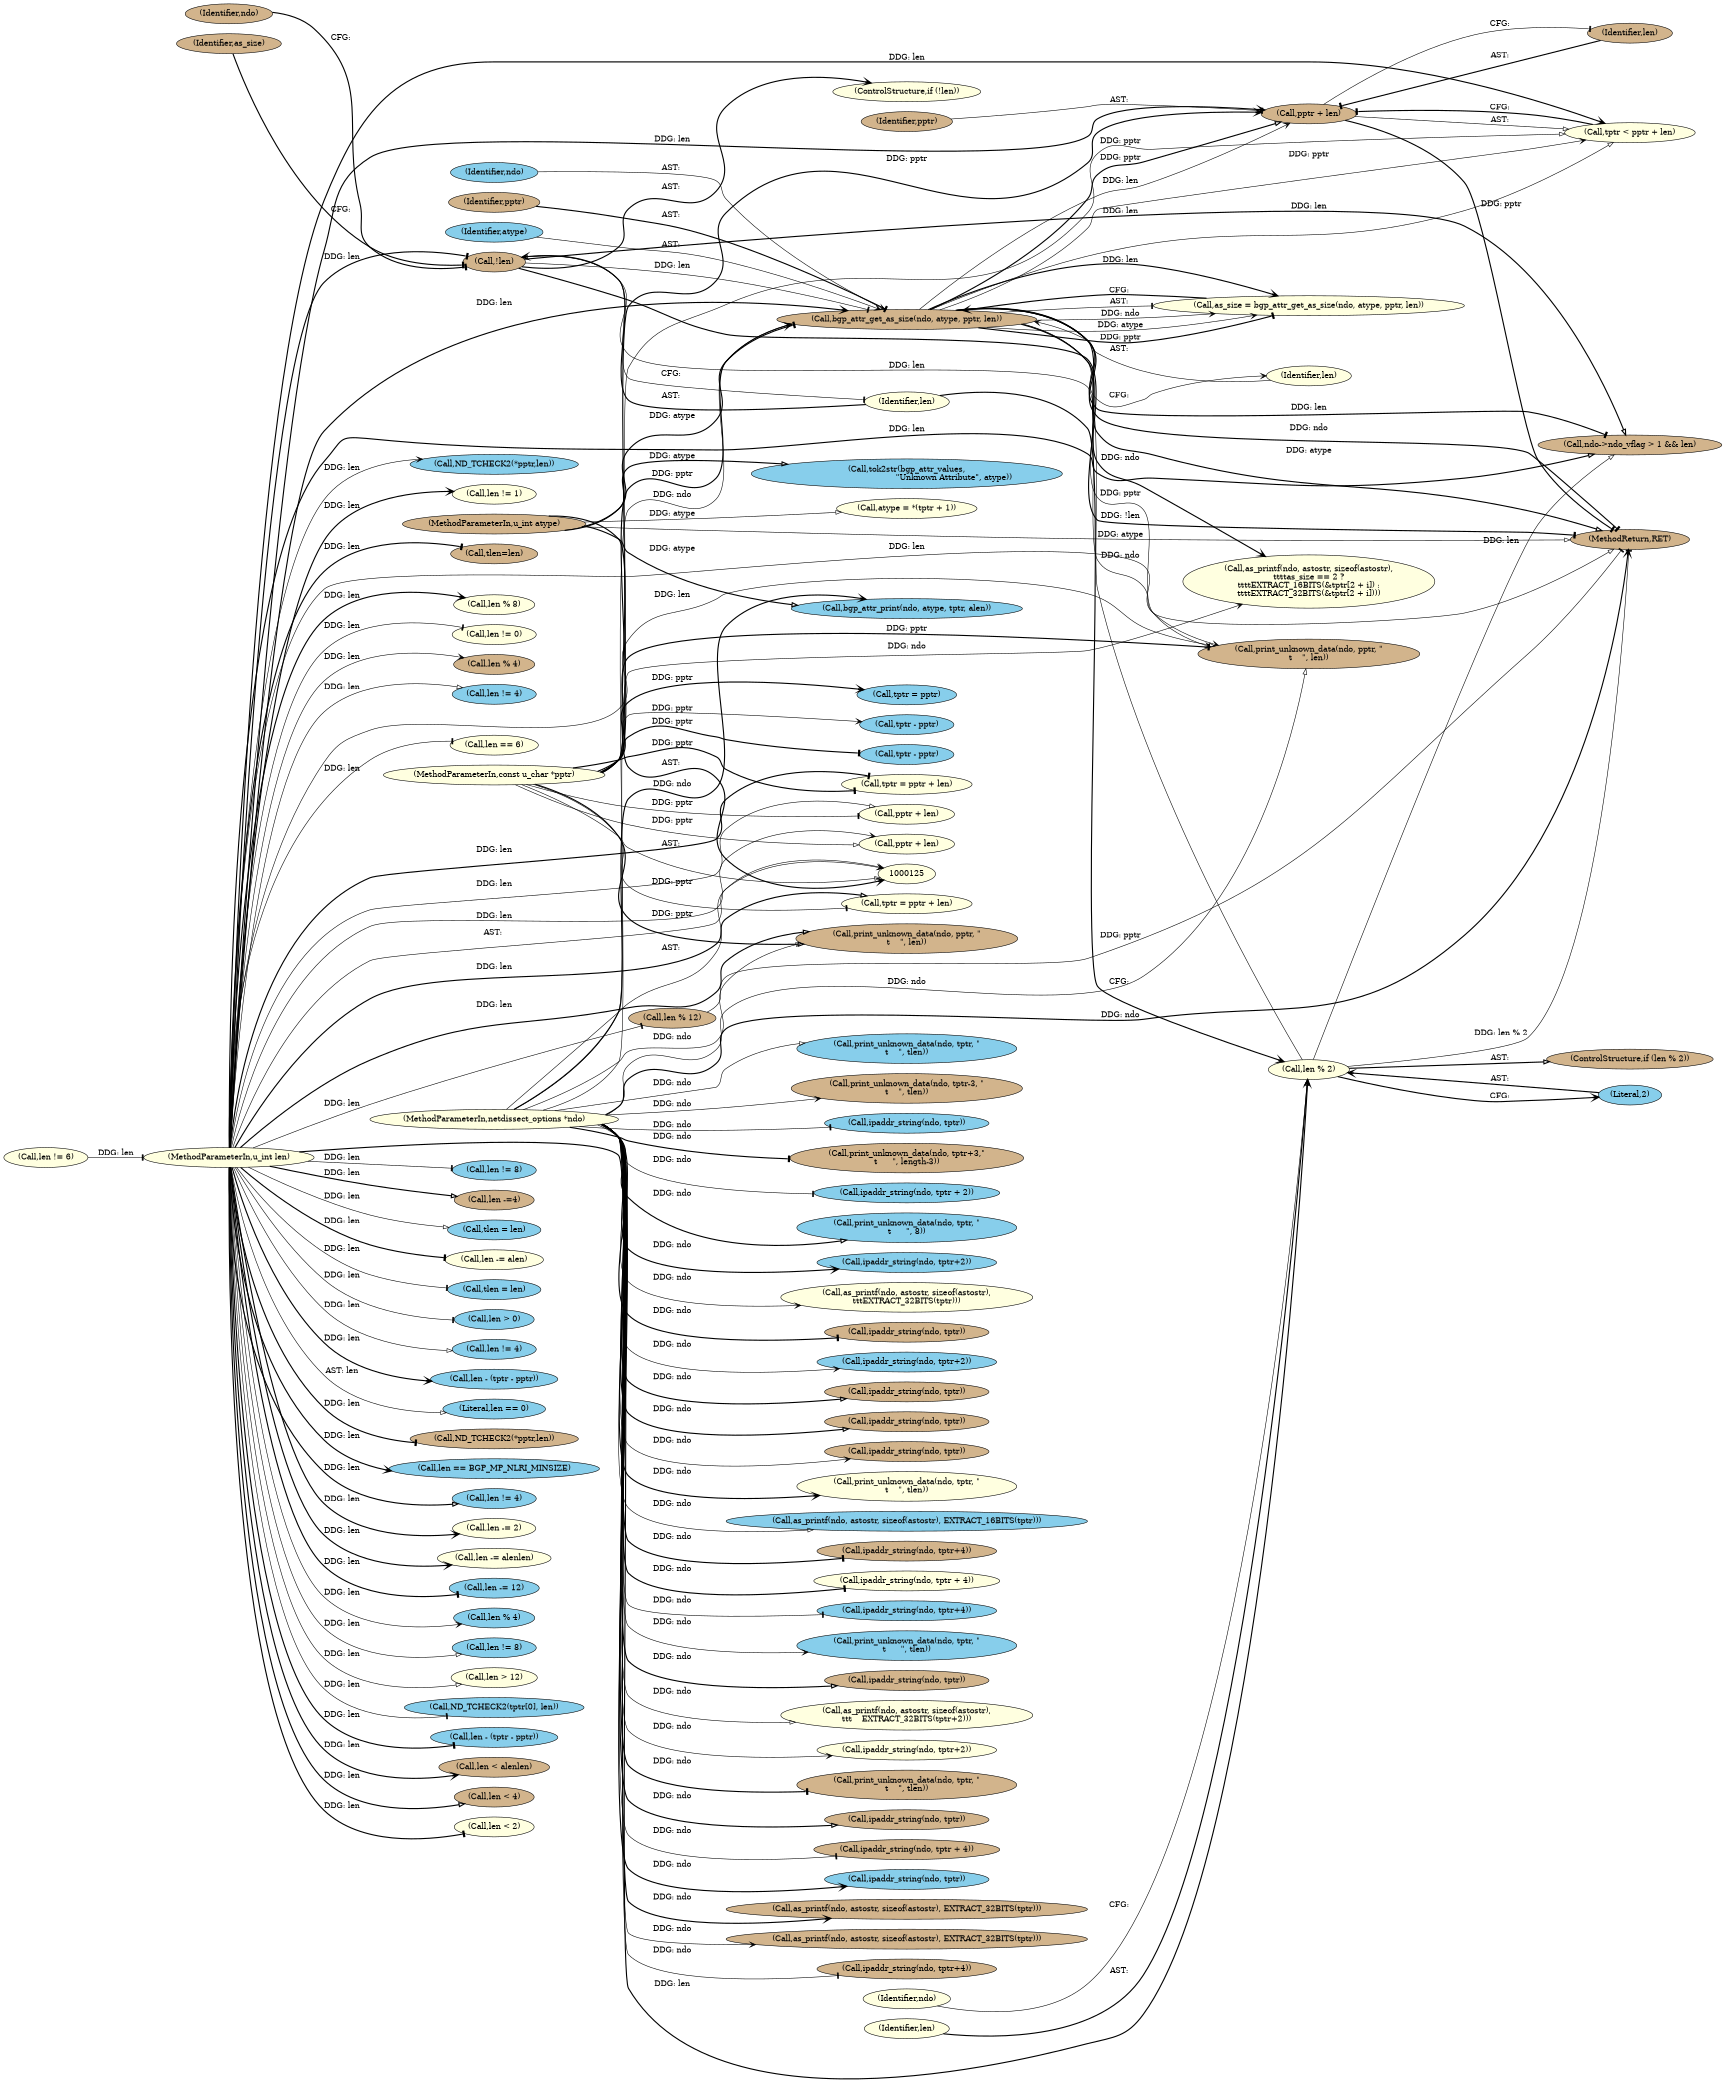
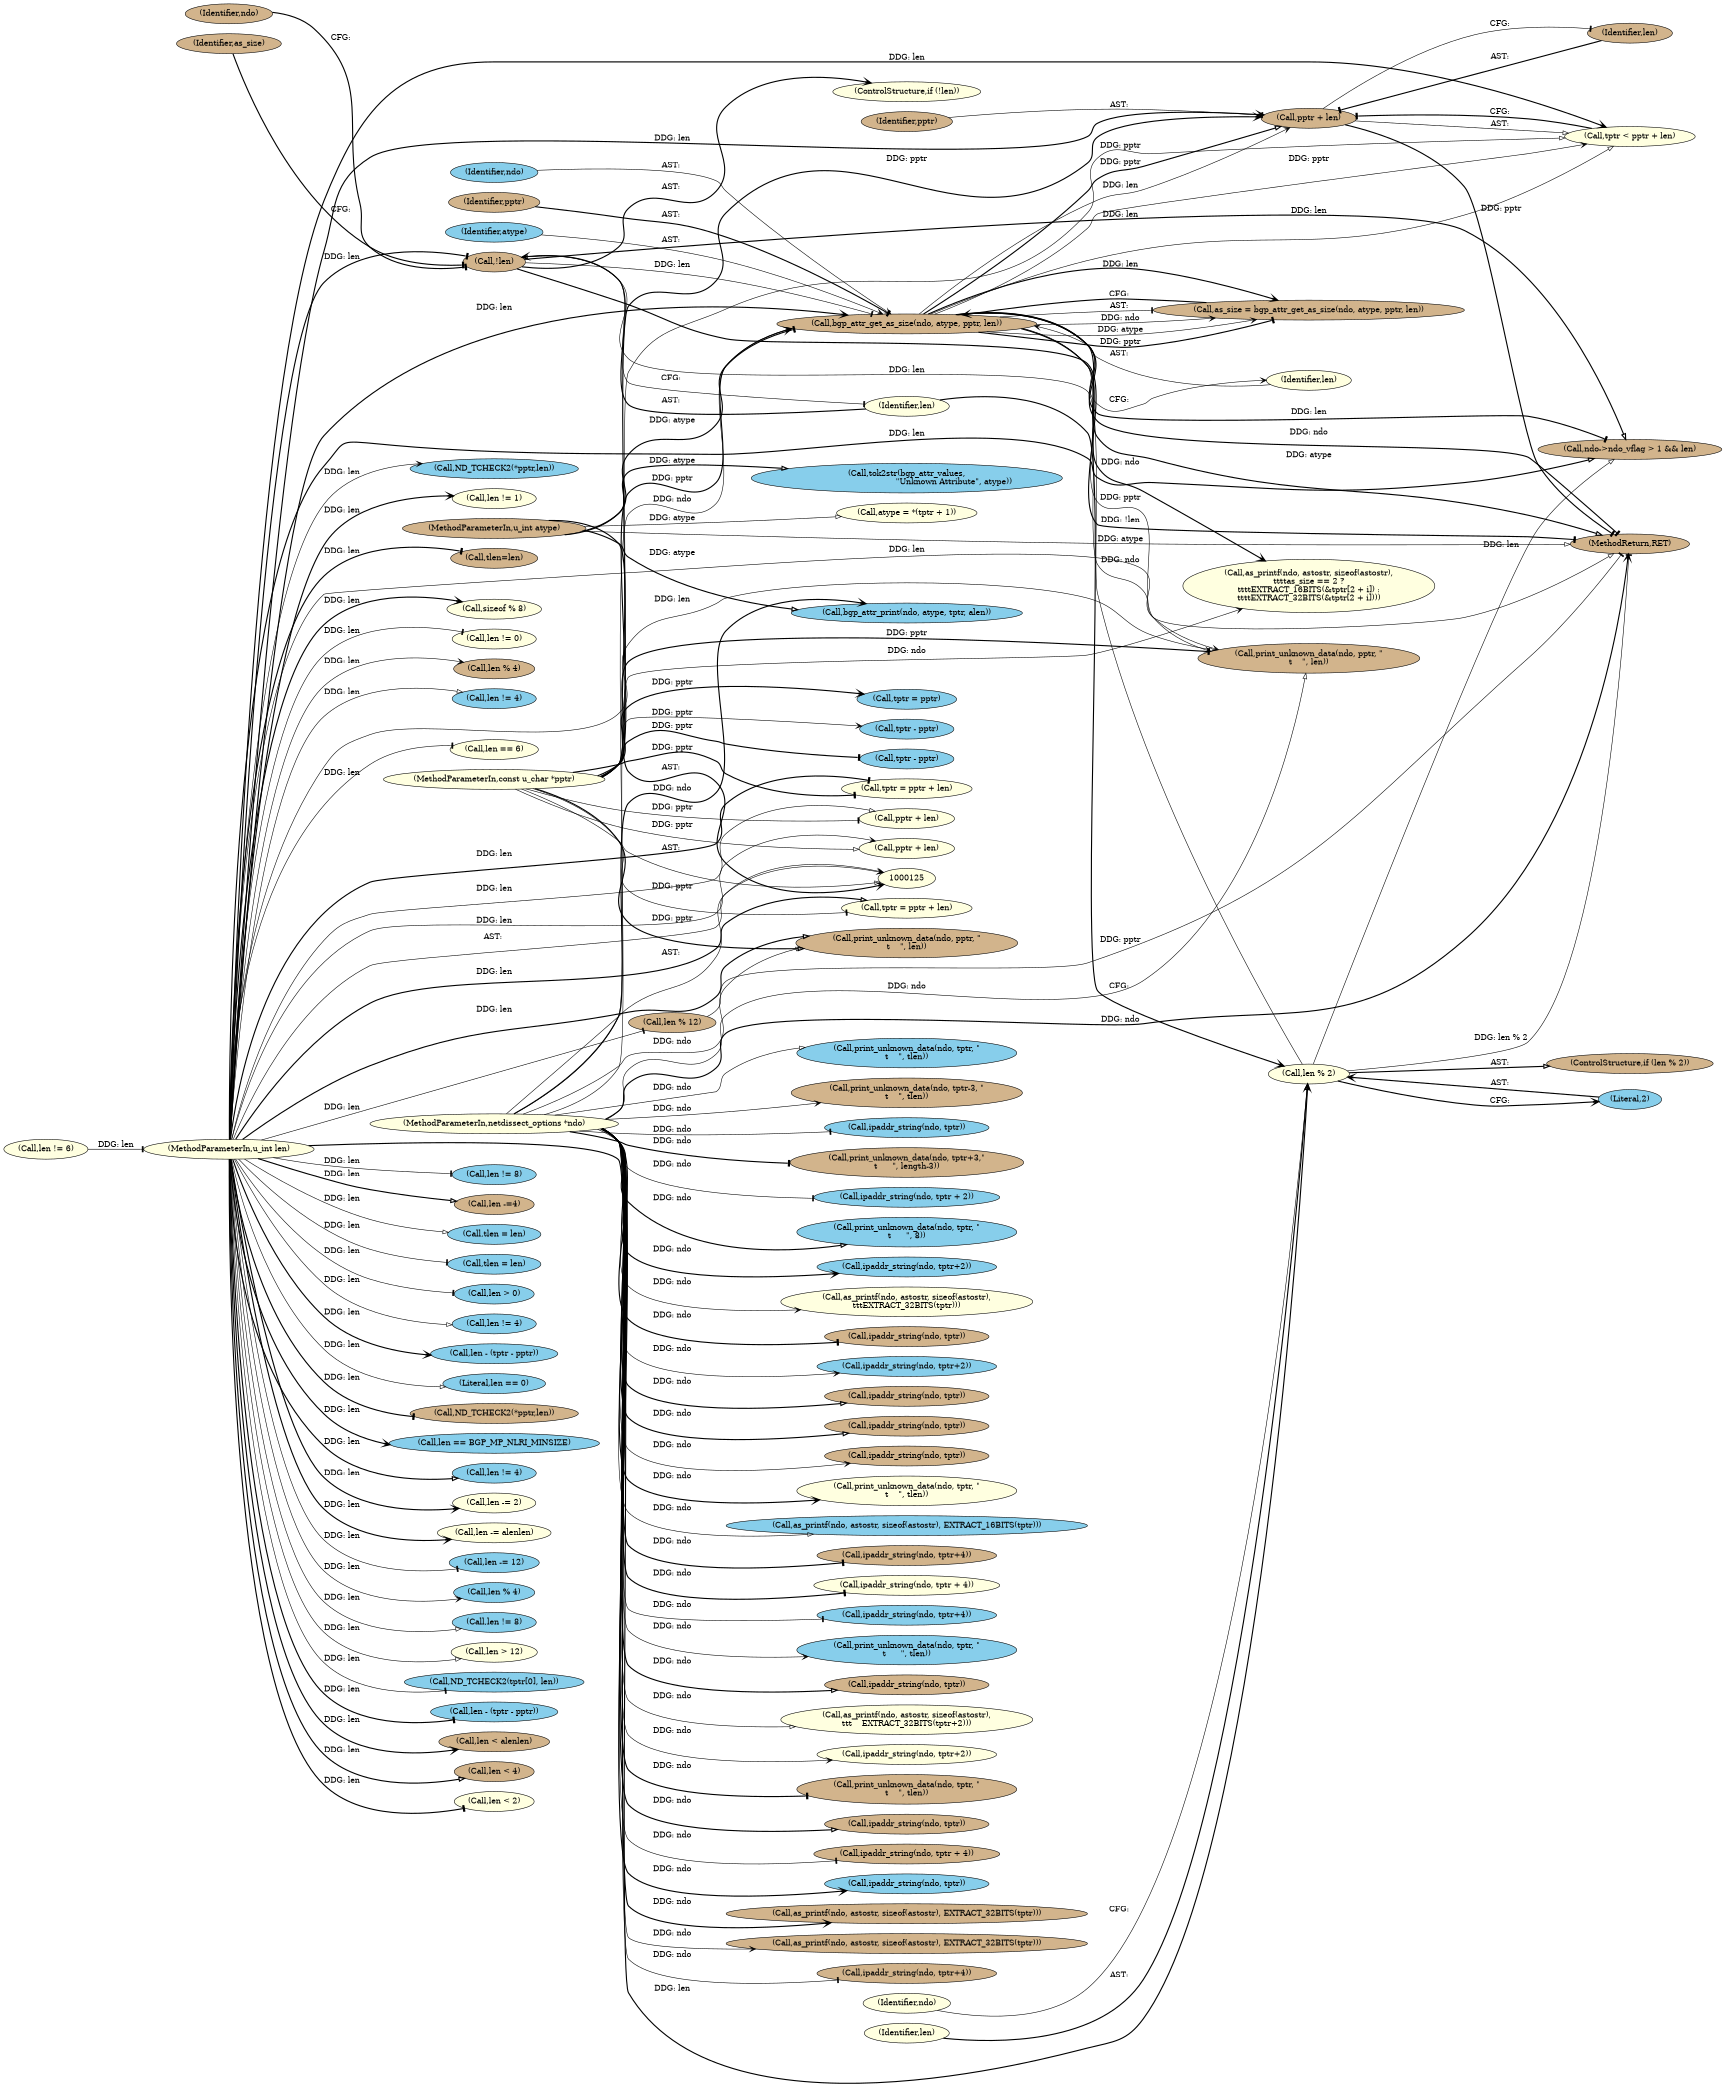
(1309, 306) -> (1309, 310)
(494, 605) -> (494, 609)
(494, 1260) -> none
(342, 1371) -> (342, 1345)
(272, 1441) -> (274, 1423)
